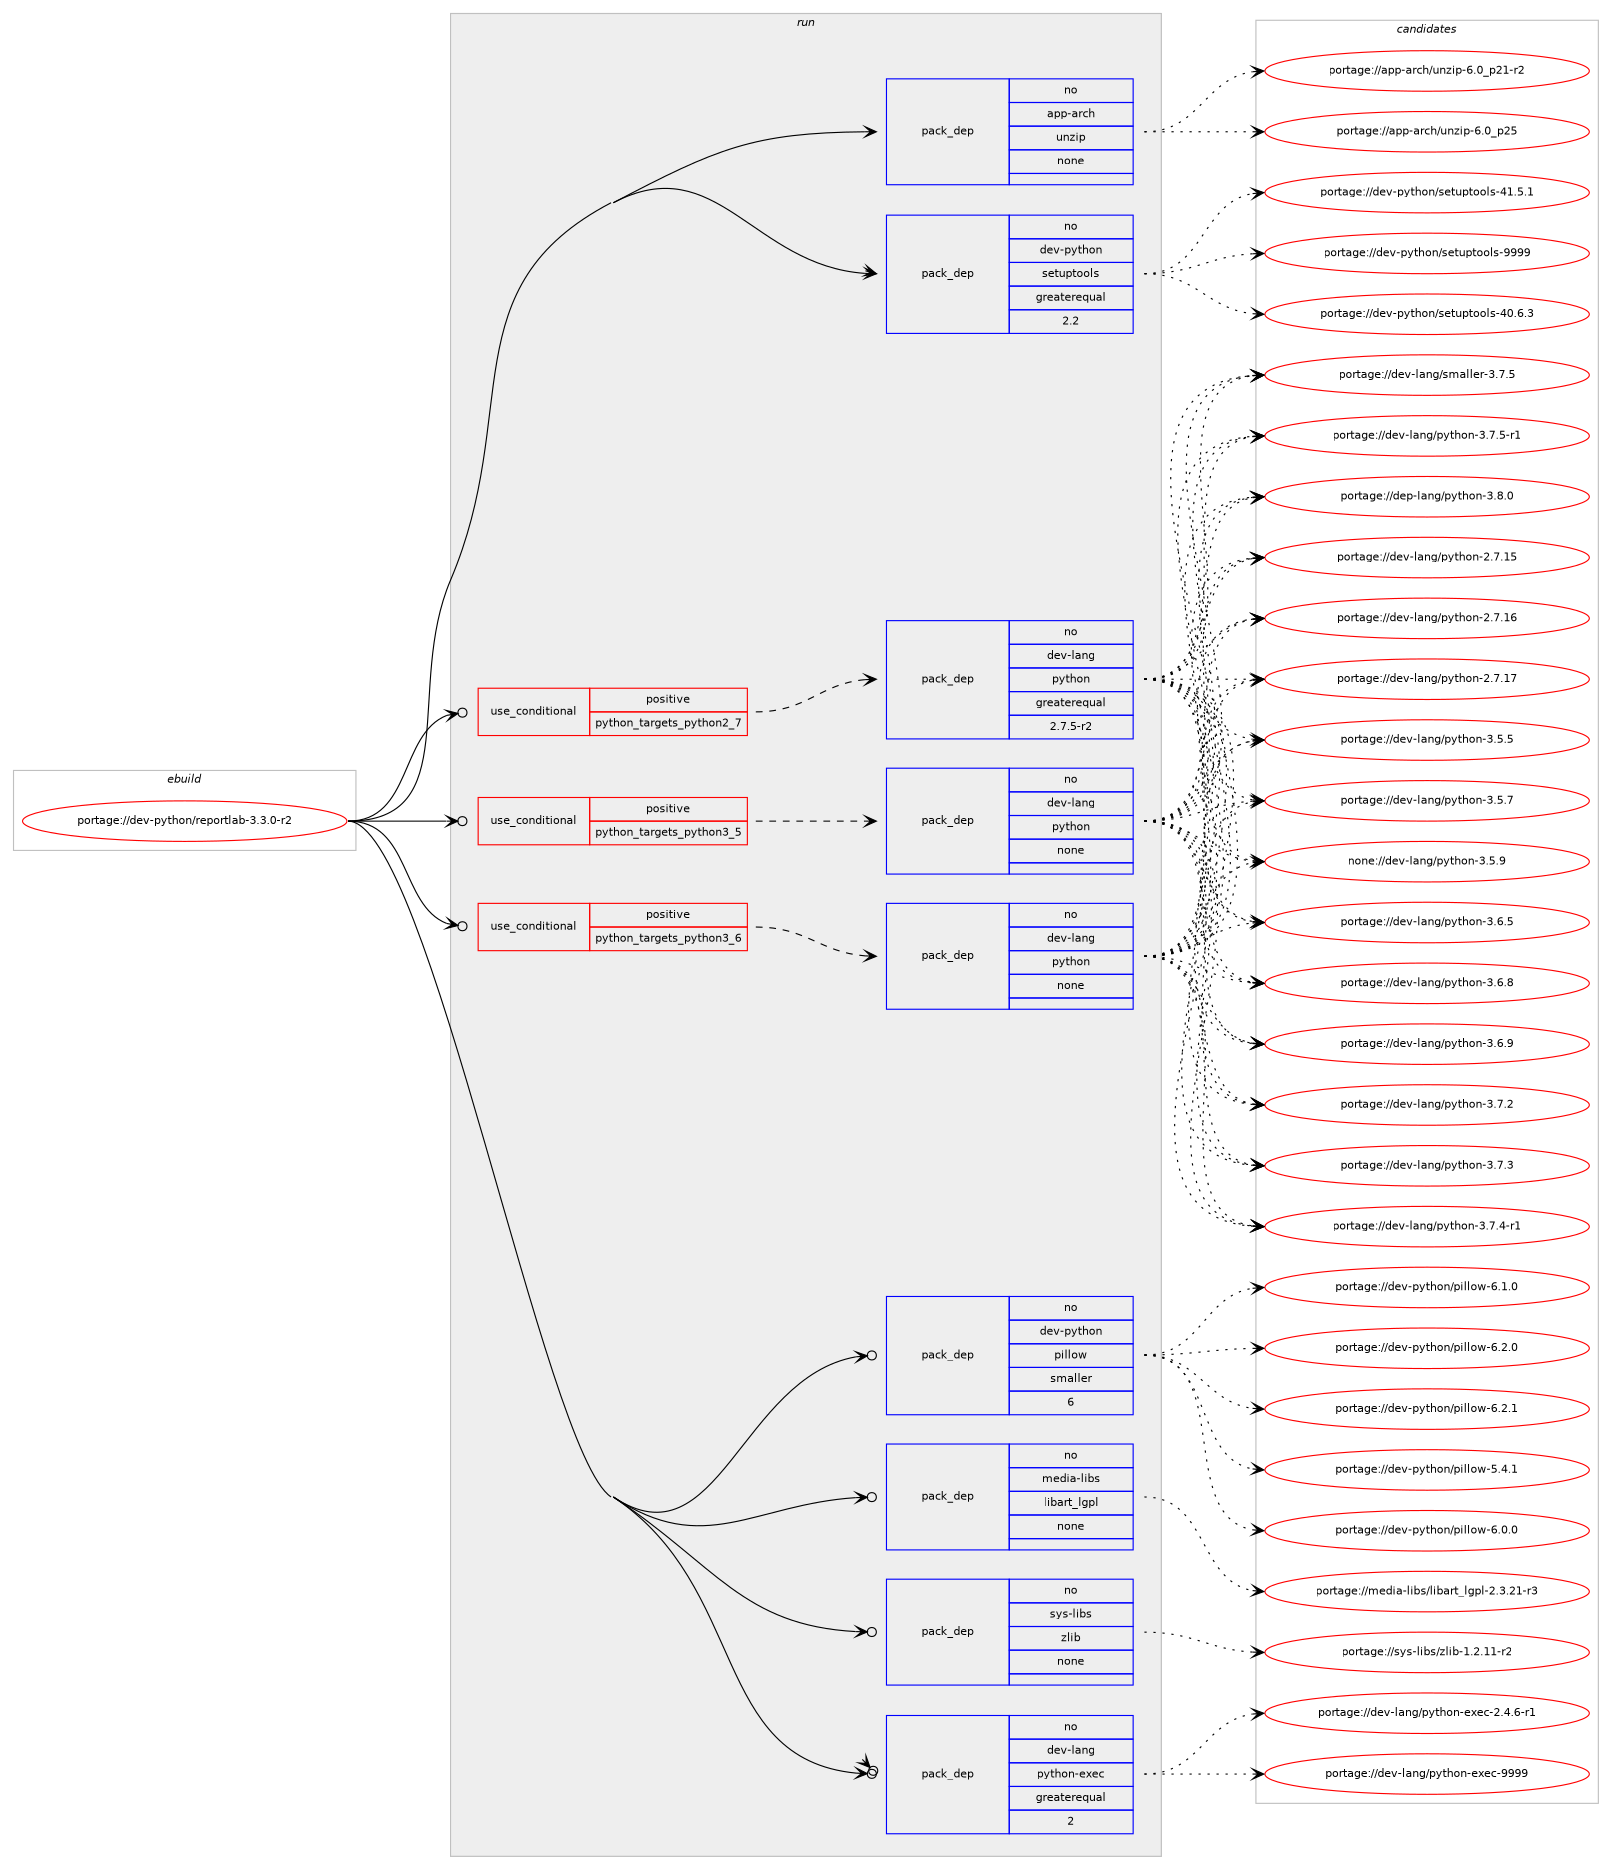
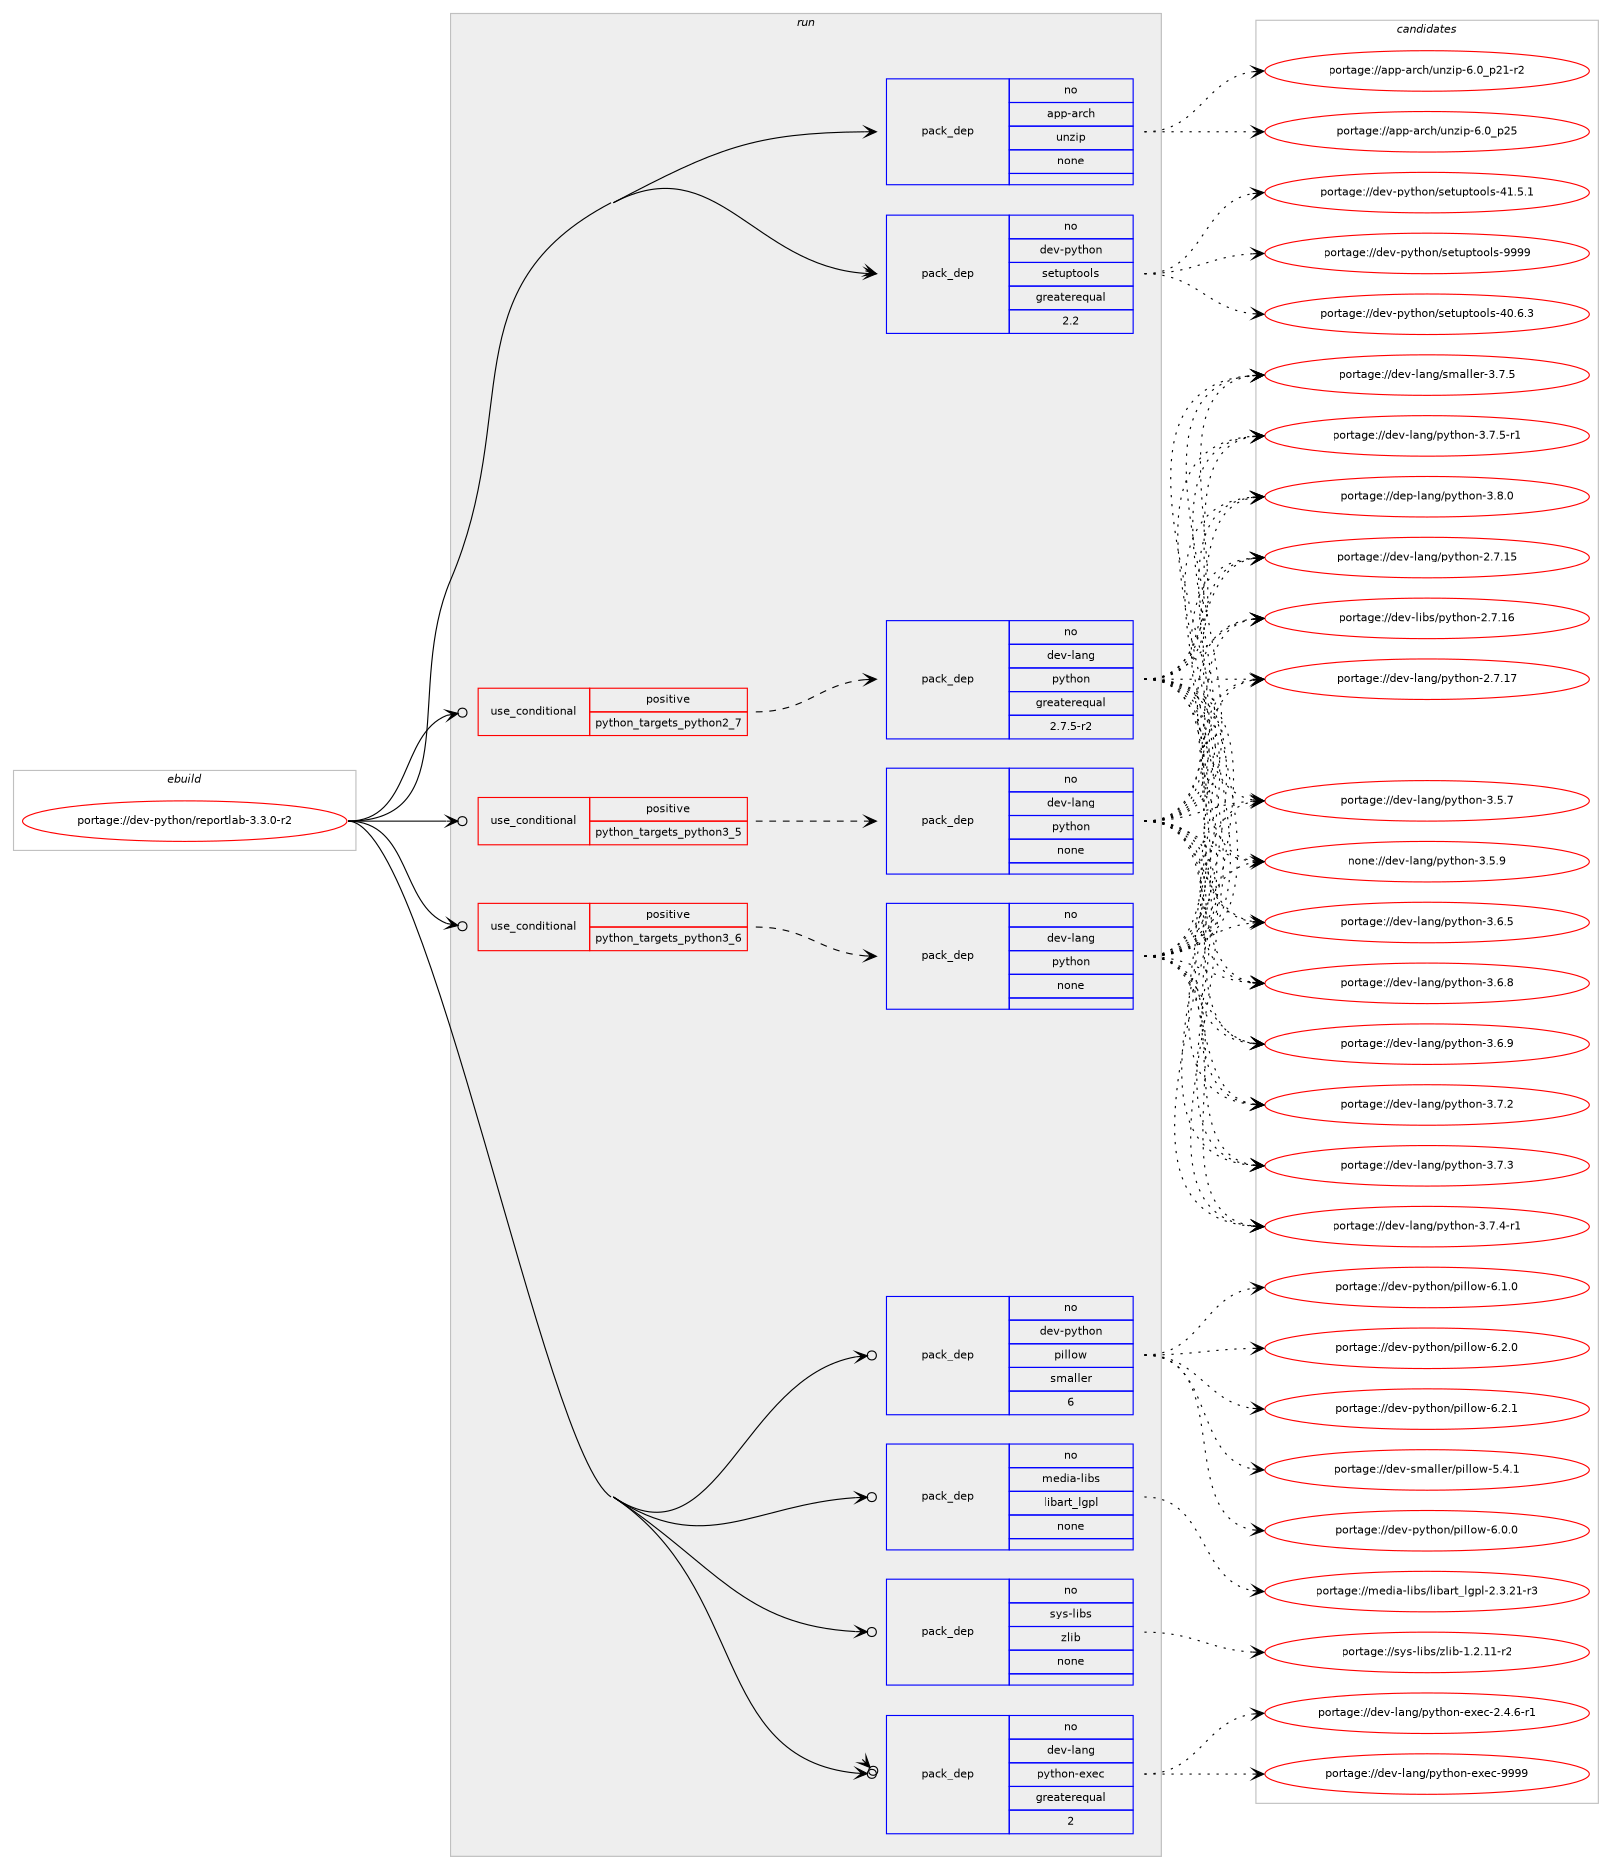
(1427, 618) -> (1427, 618)
(1427, 740) -> none
(1427, 1470) -> (1427, 1470)
